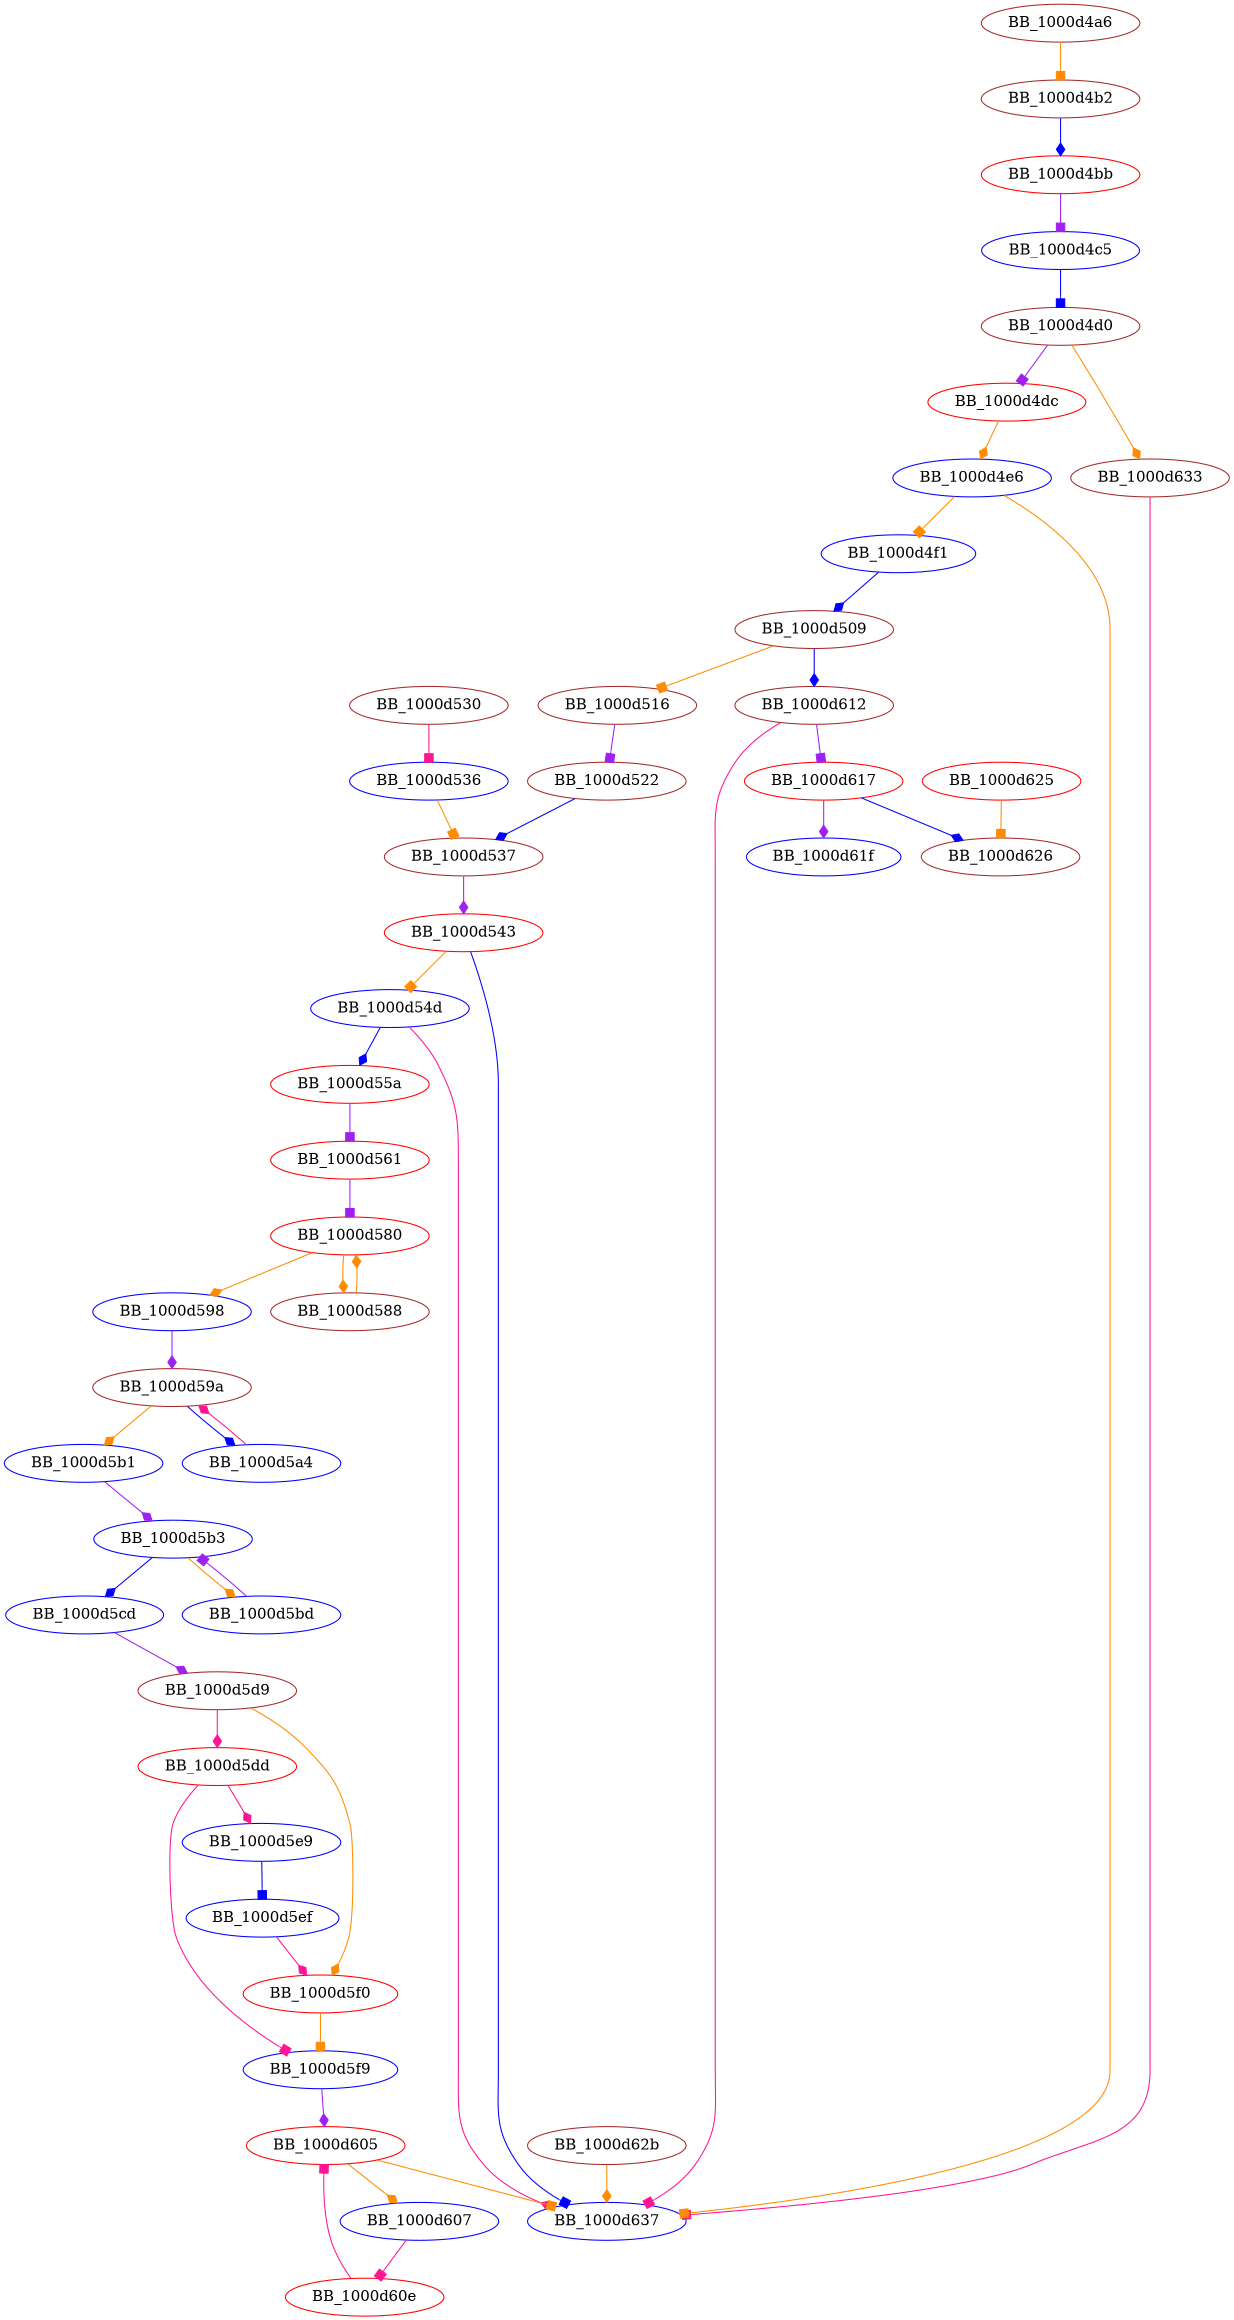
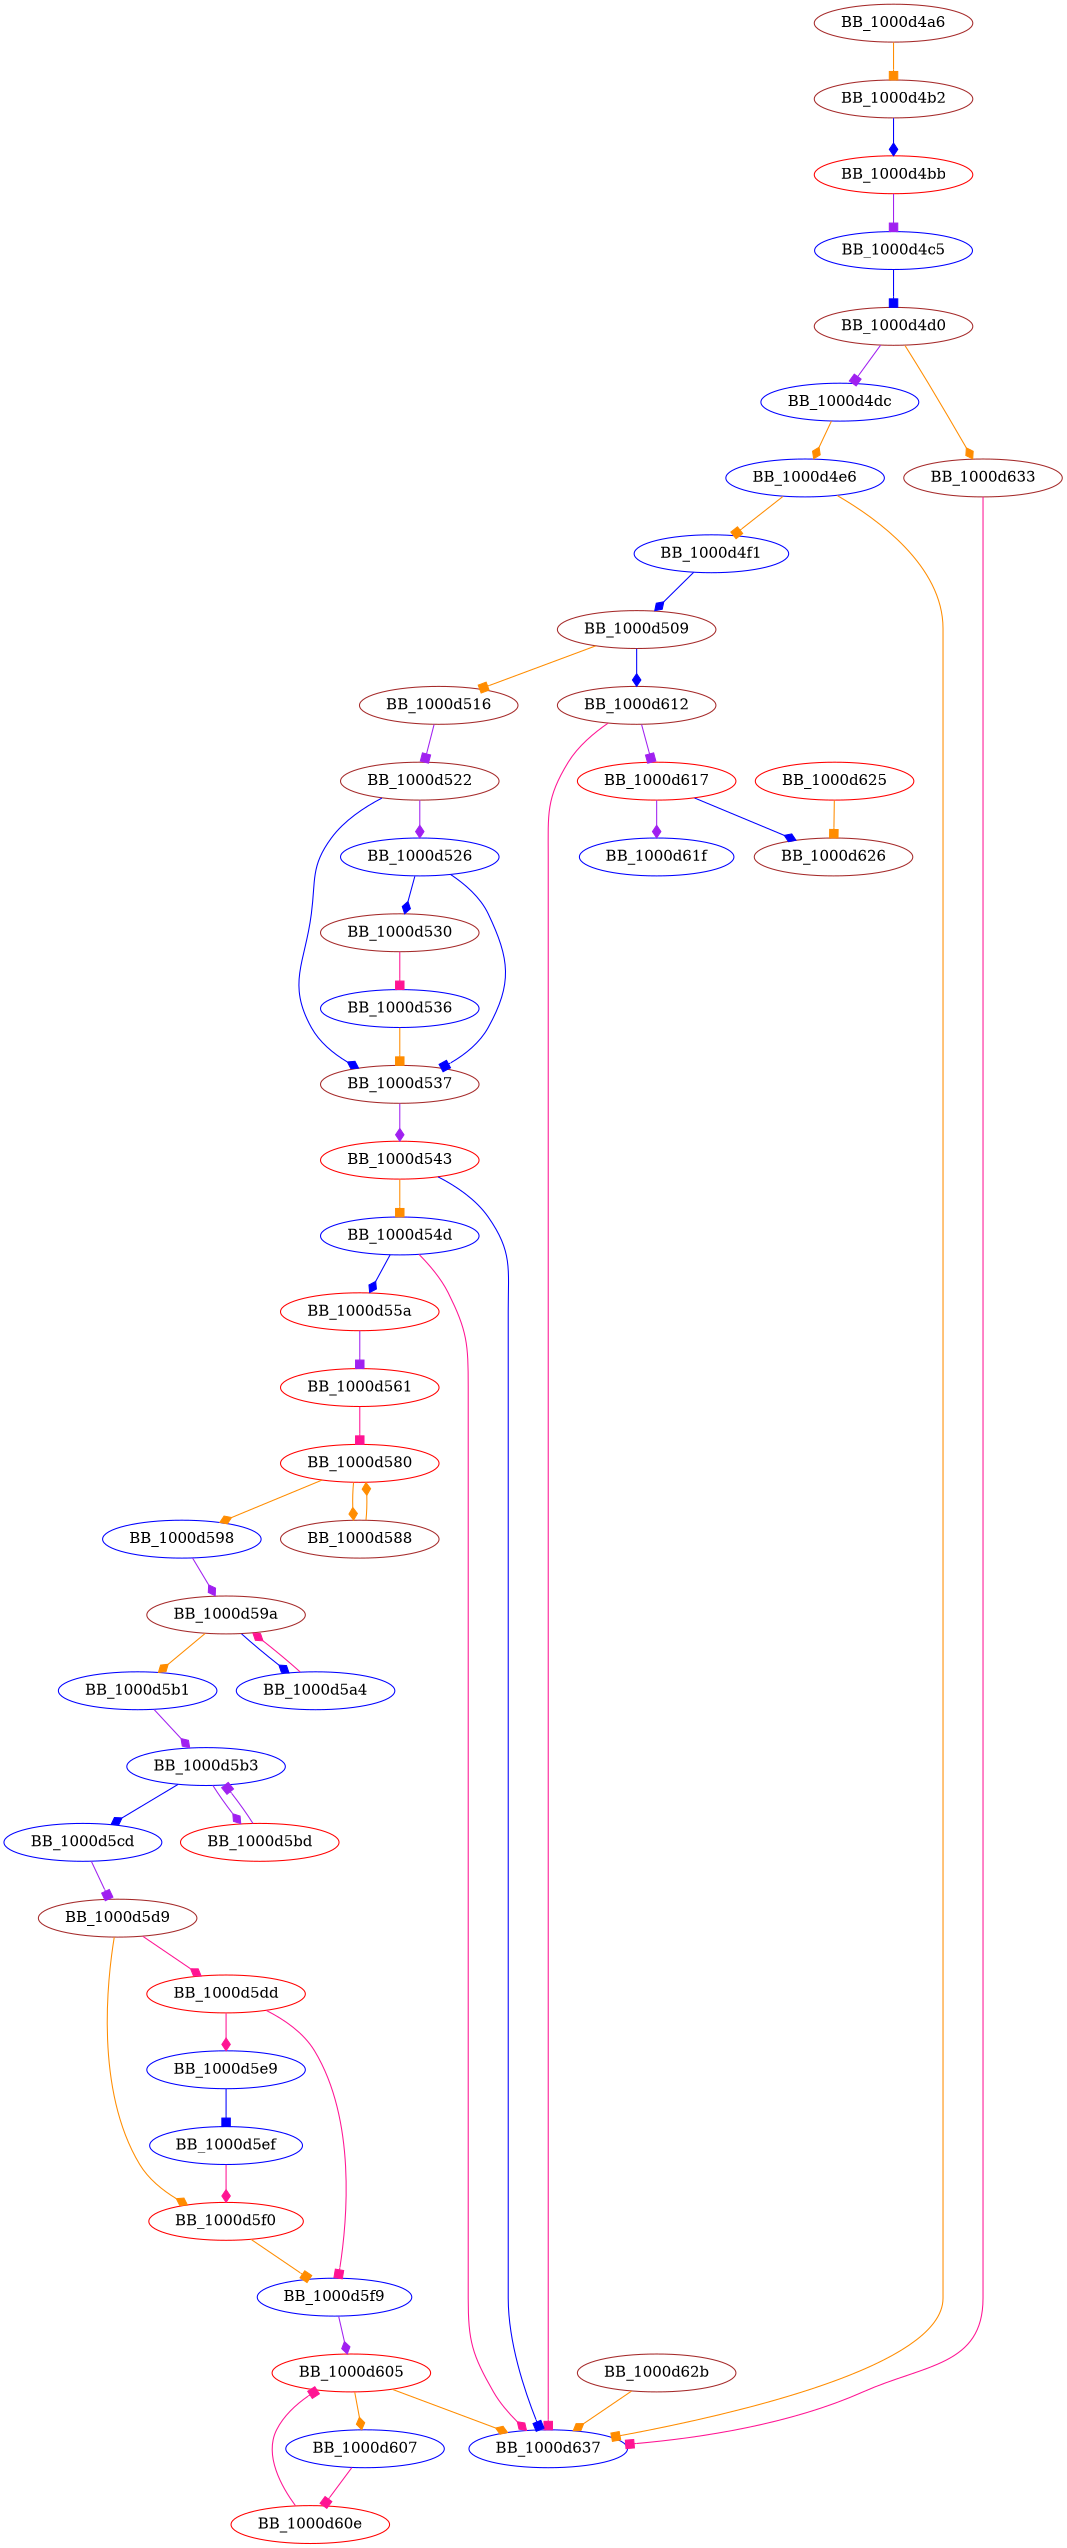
(1007, 402) -> (840, 402)
none -> (420, 857)
(350, 1193) -> (360, 1420)
(206, 1574) -> (222, 1800)
(261, 1615) -> (260, 1842)
(145, 1650) -> (98, 1875)
(461, 2182) -> (444, 2409)
